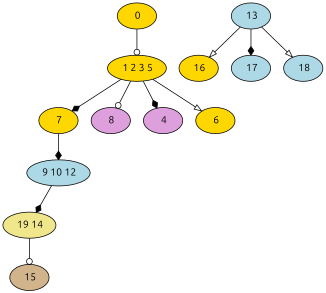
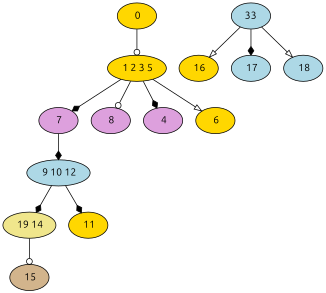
(251, 16) -> (251, 16)
(58, 121) -> (58, 121)
none -> (88, 225)
